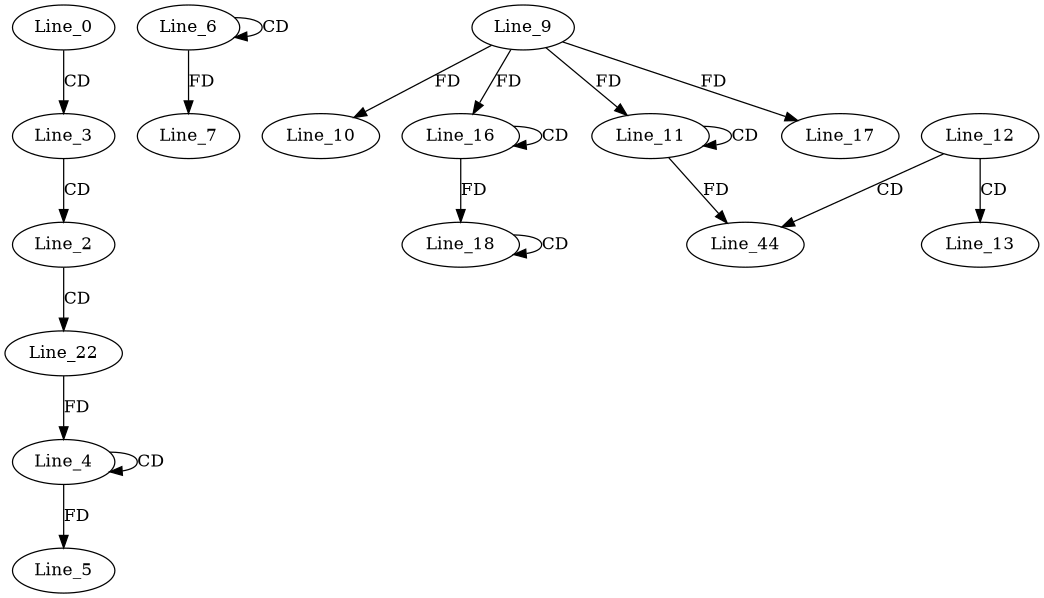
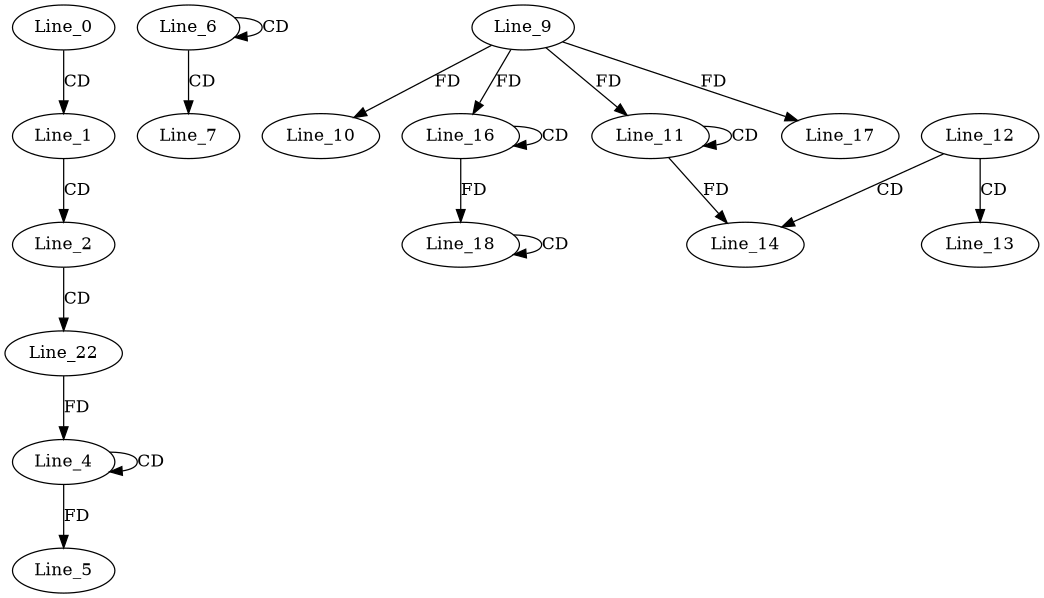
(202, 82) -> (202, 82)
(64, 136) -> (64, 136)
(745, 245) -> (745, 245)
